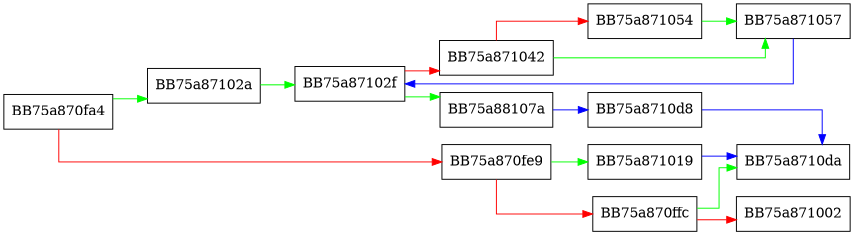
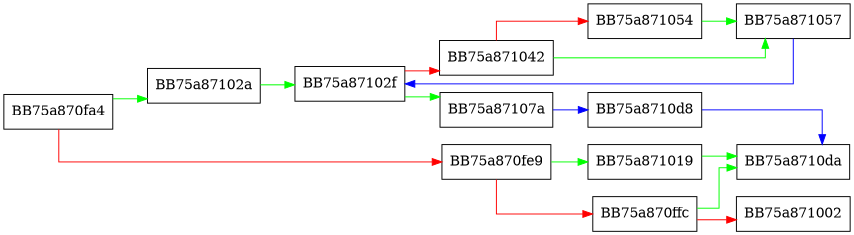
(496, 110) -> (496, 110)
(714, 156) -> (714, 156)
